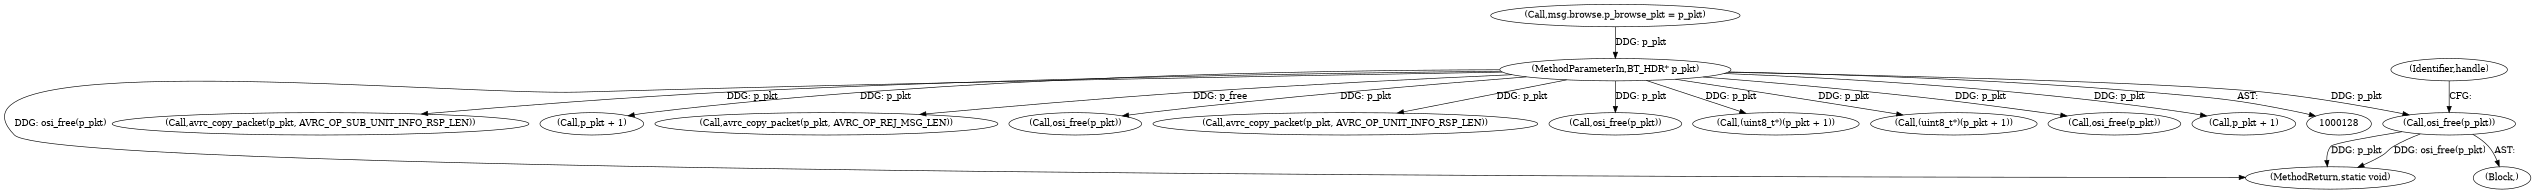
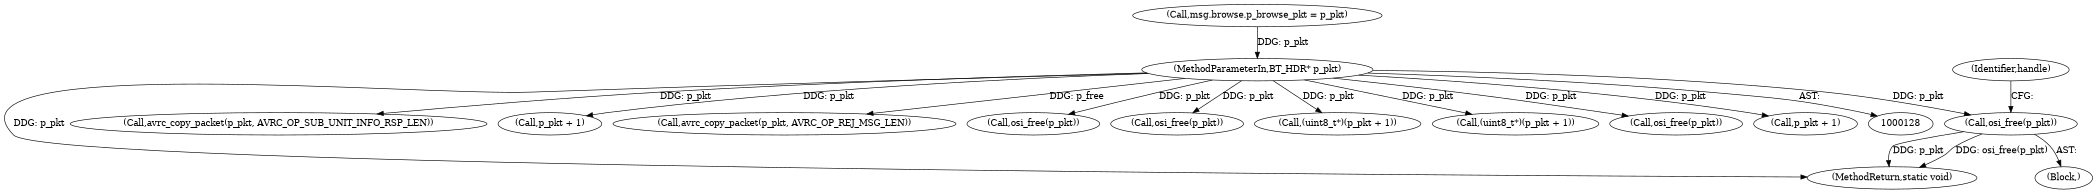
(60, 124) -> (39, 124)
(1345, 124) -> none
